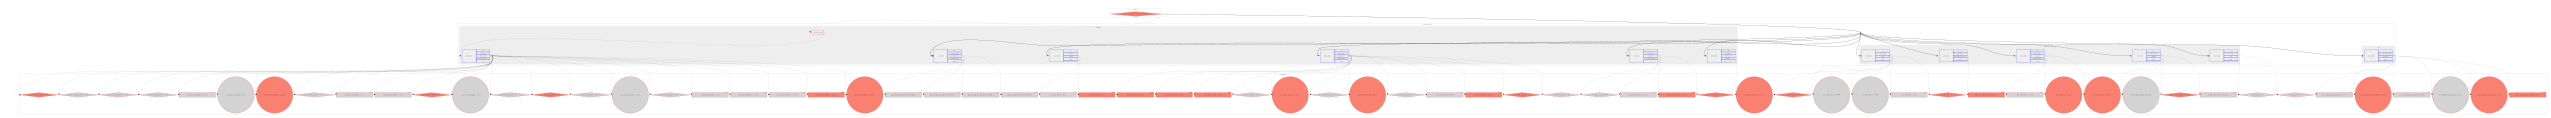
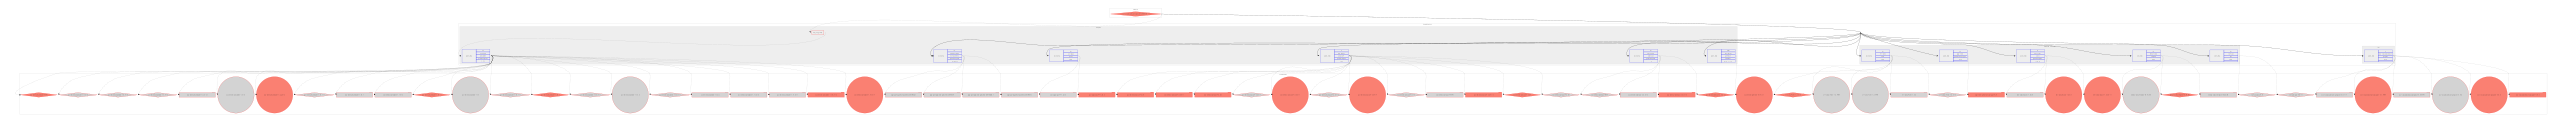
(1948, 95) -> (1948, 95)
